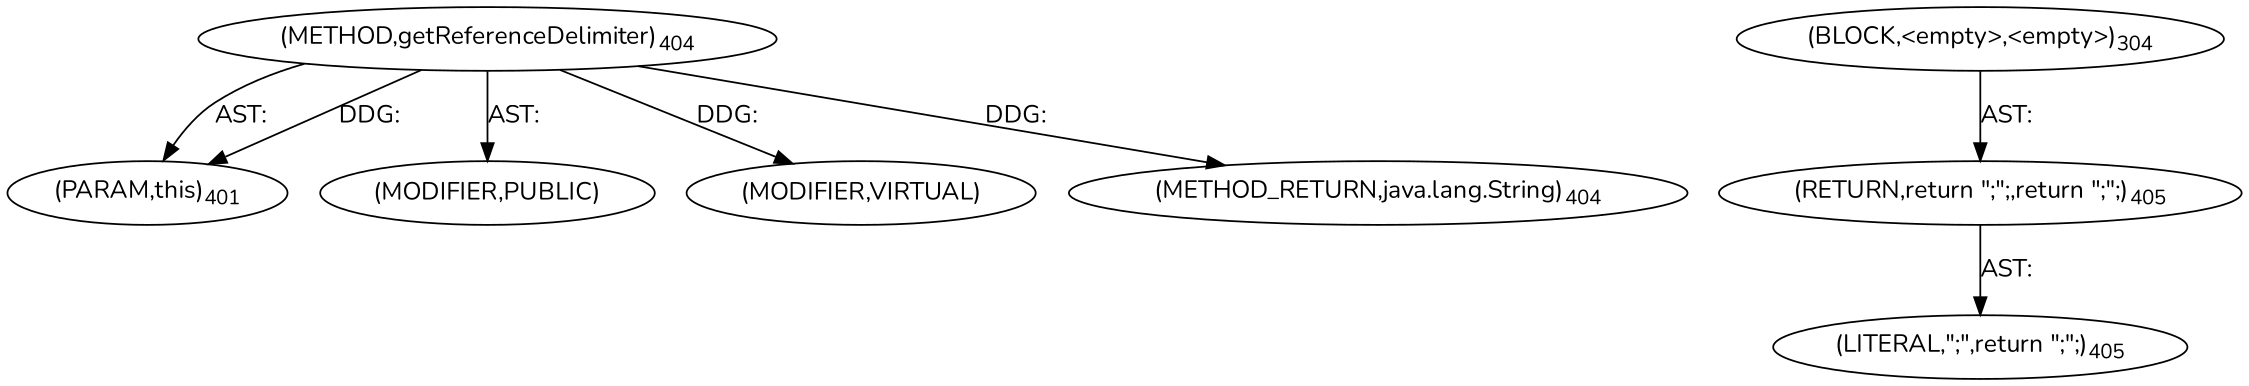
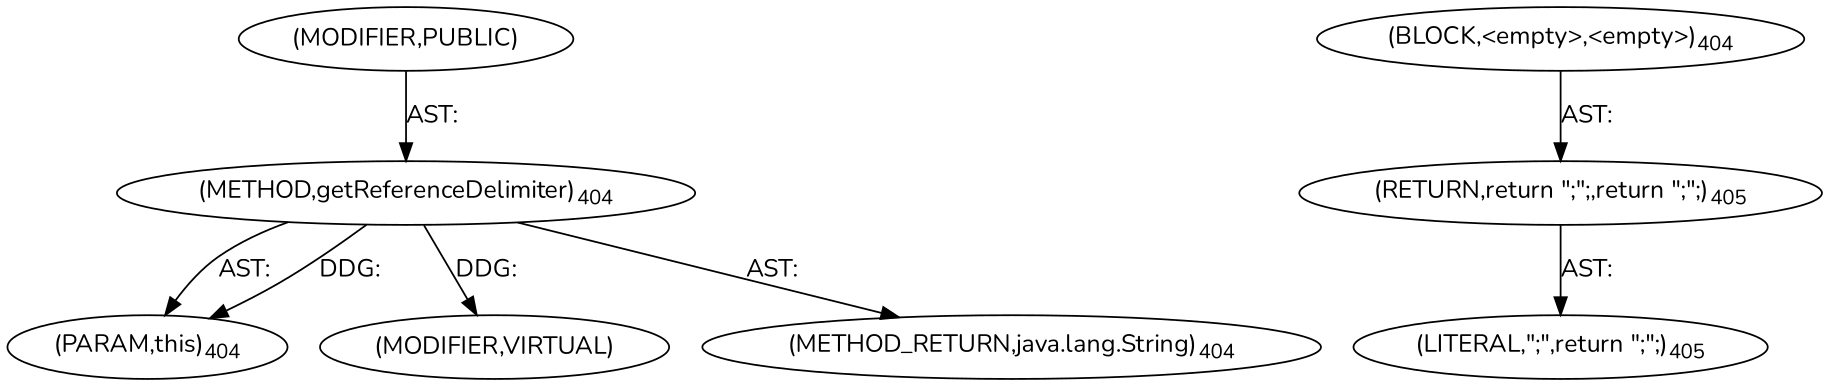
(2135, 36) -> (1716, 36)
(487, 107) -> (406, 107)
(1020, 116) -> (776, 270)
(223, 190) -> (223, 344)
